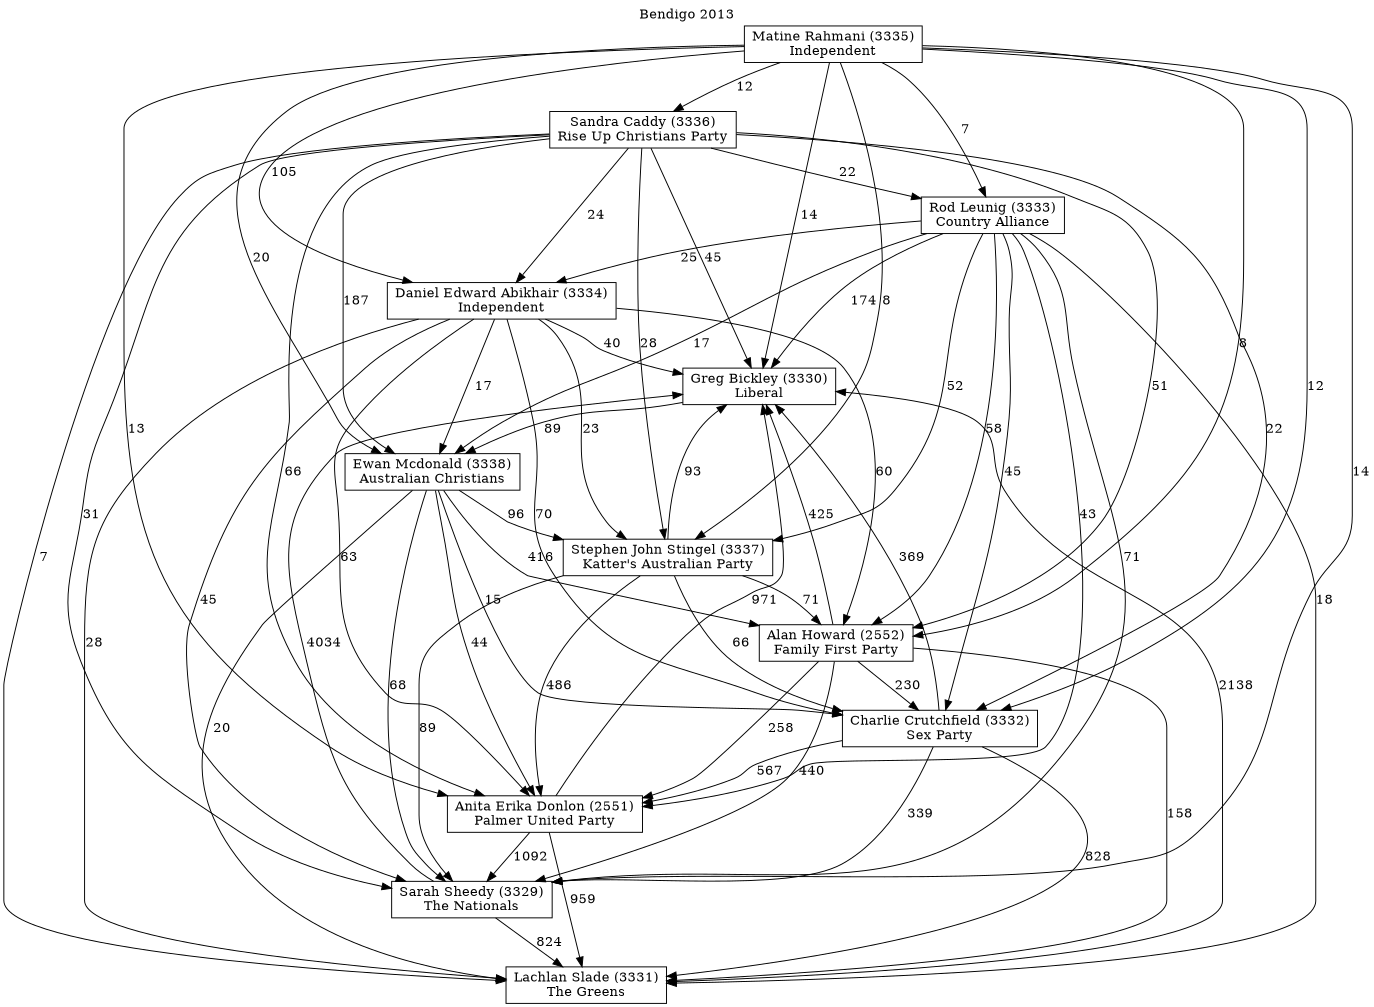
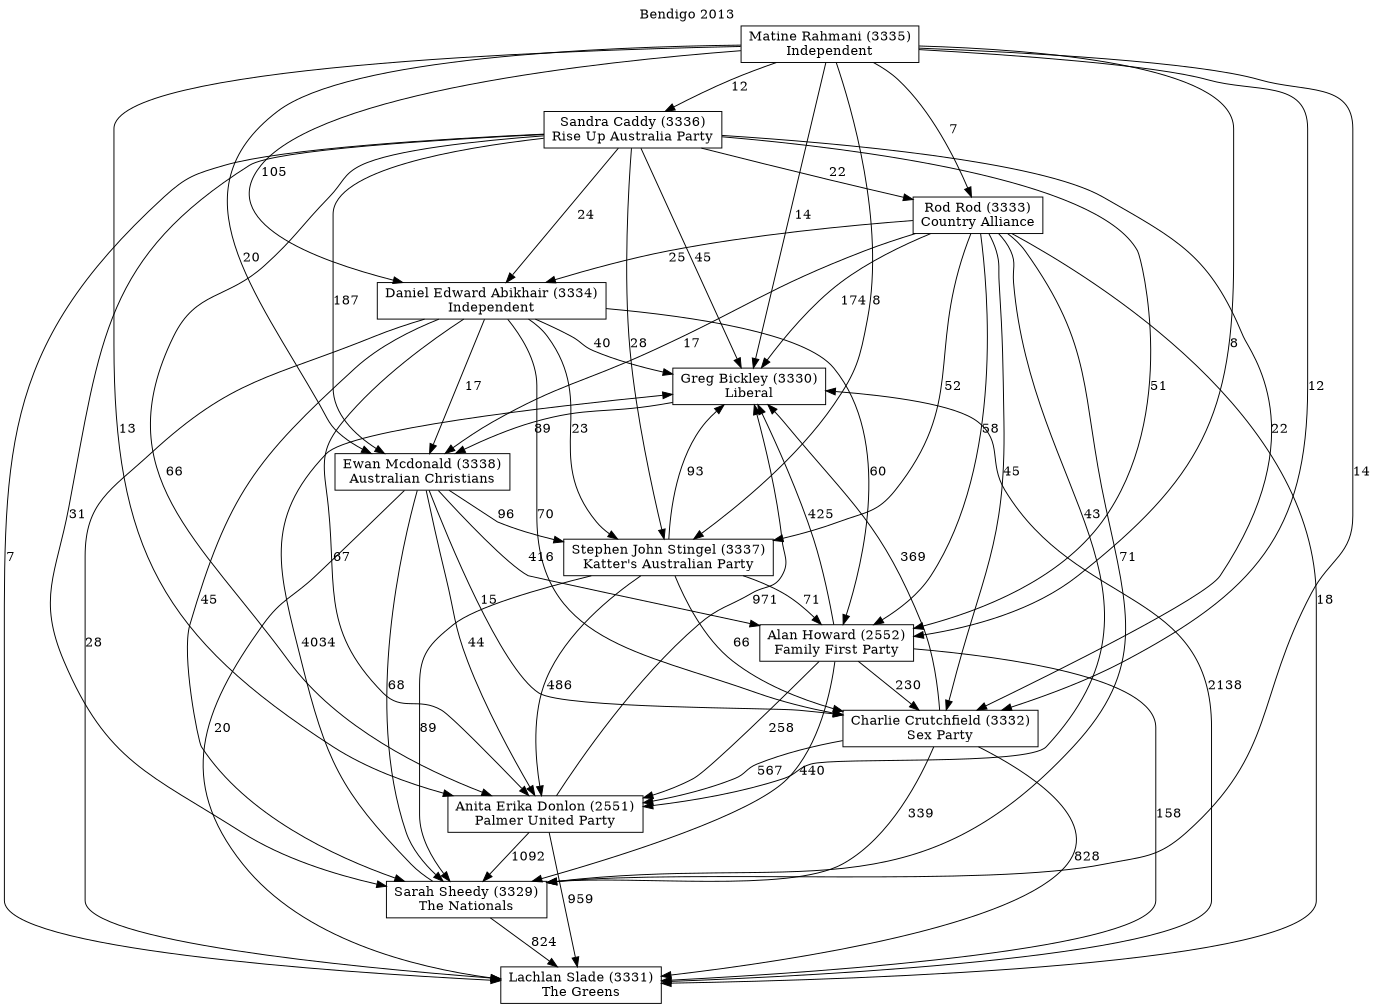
(643, 130) -> (633, 130)
(993, 215) -> (978, 215)
(349, 557) -> (342, 557)
